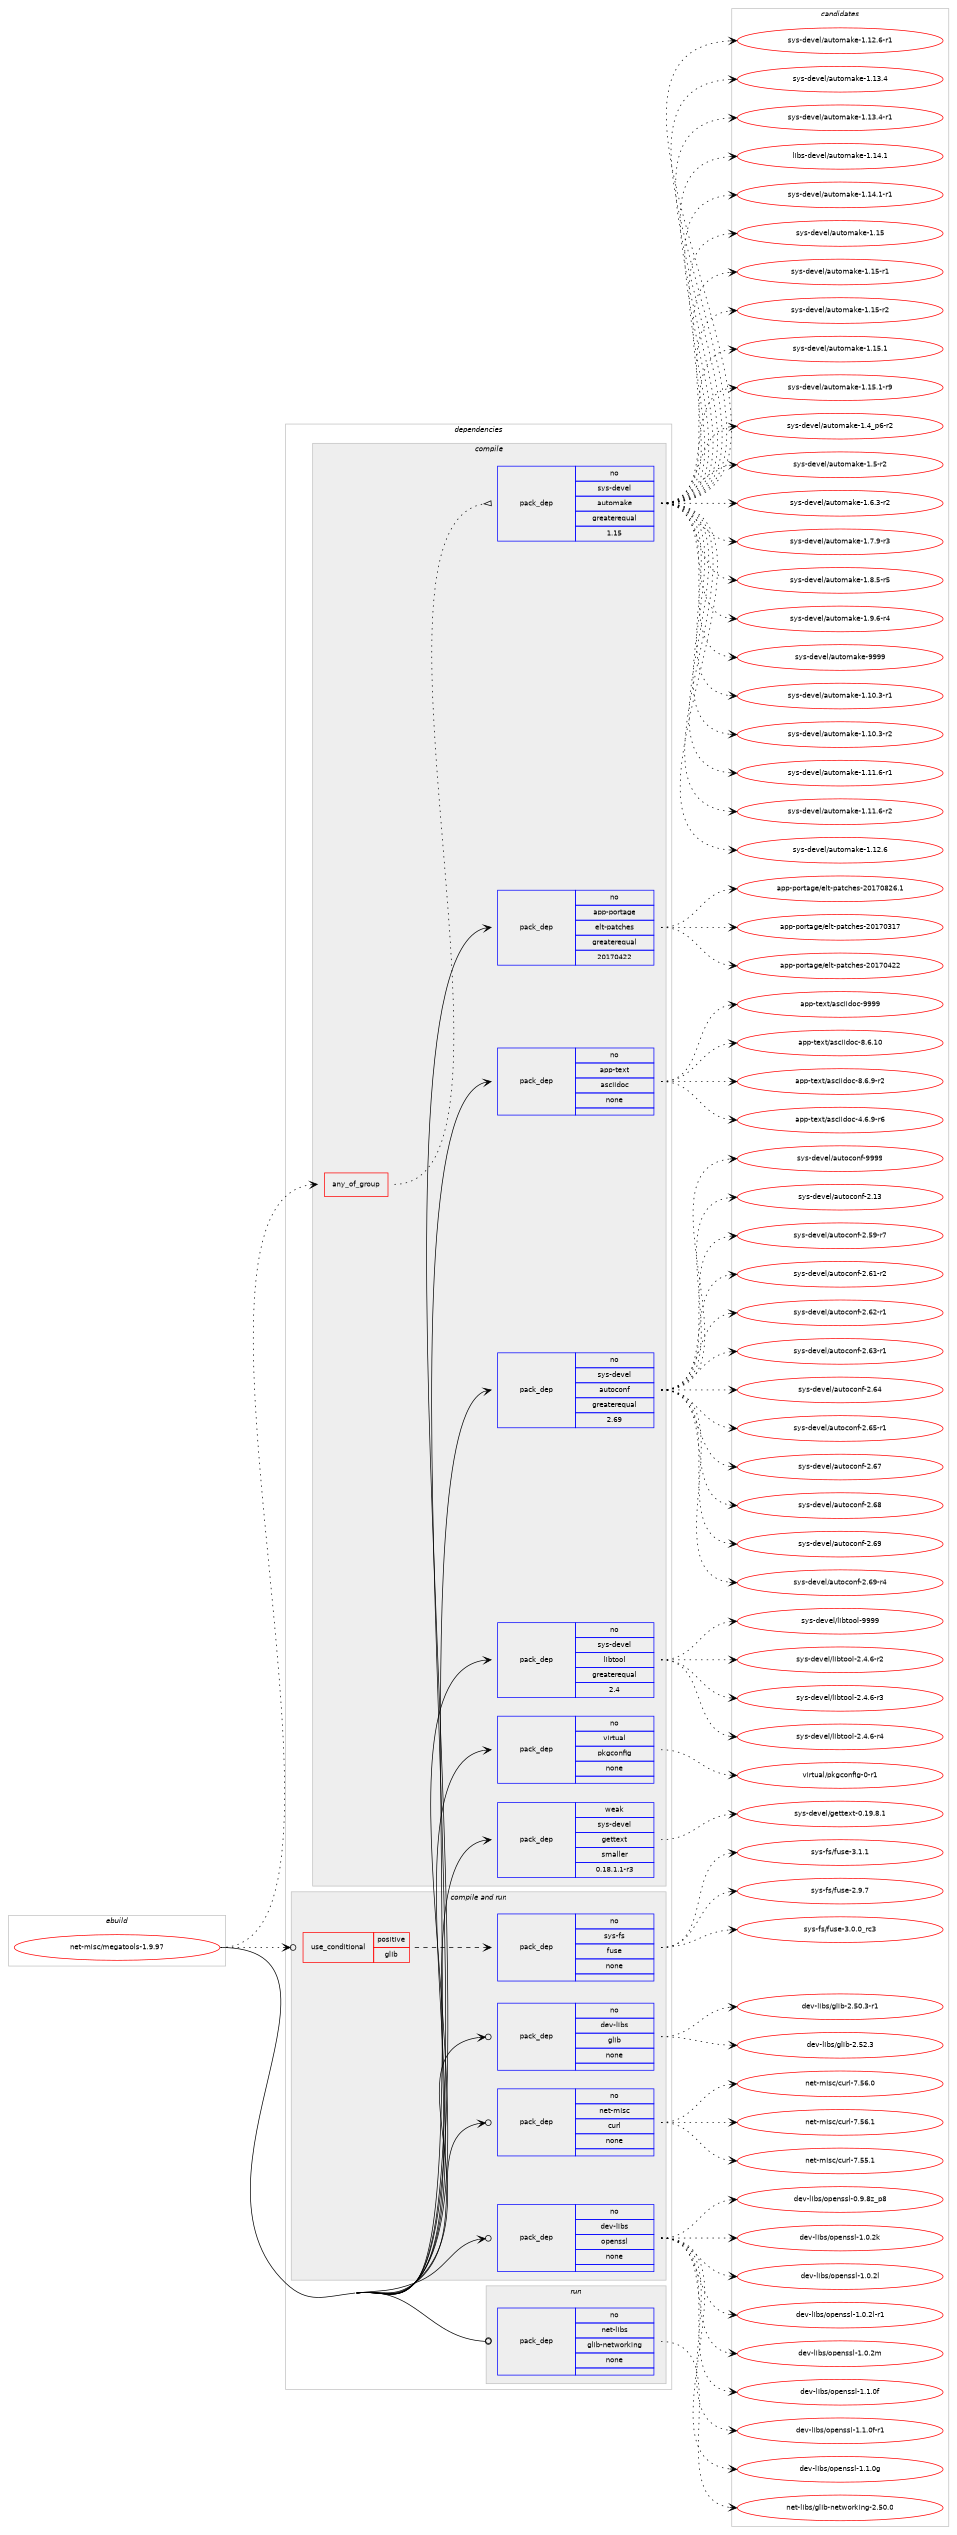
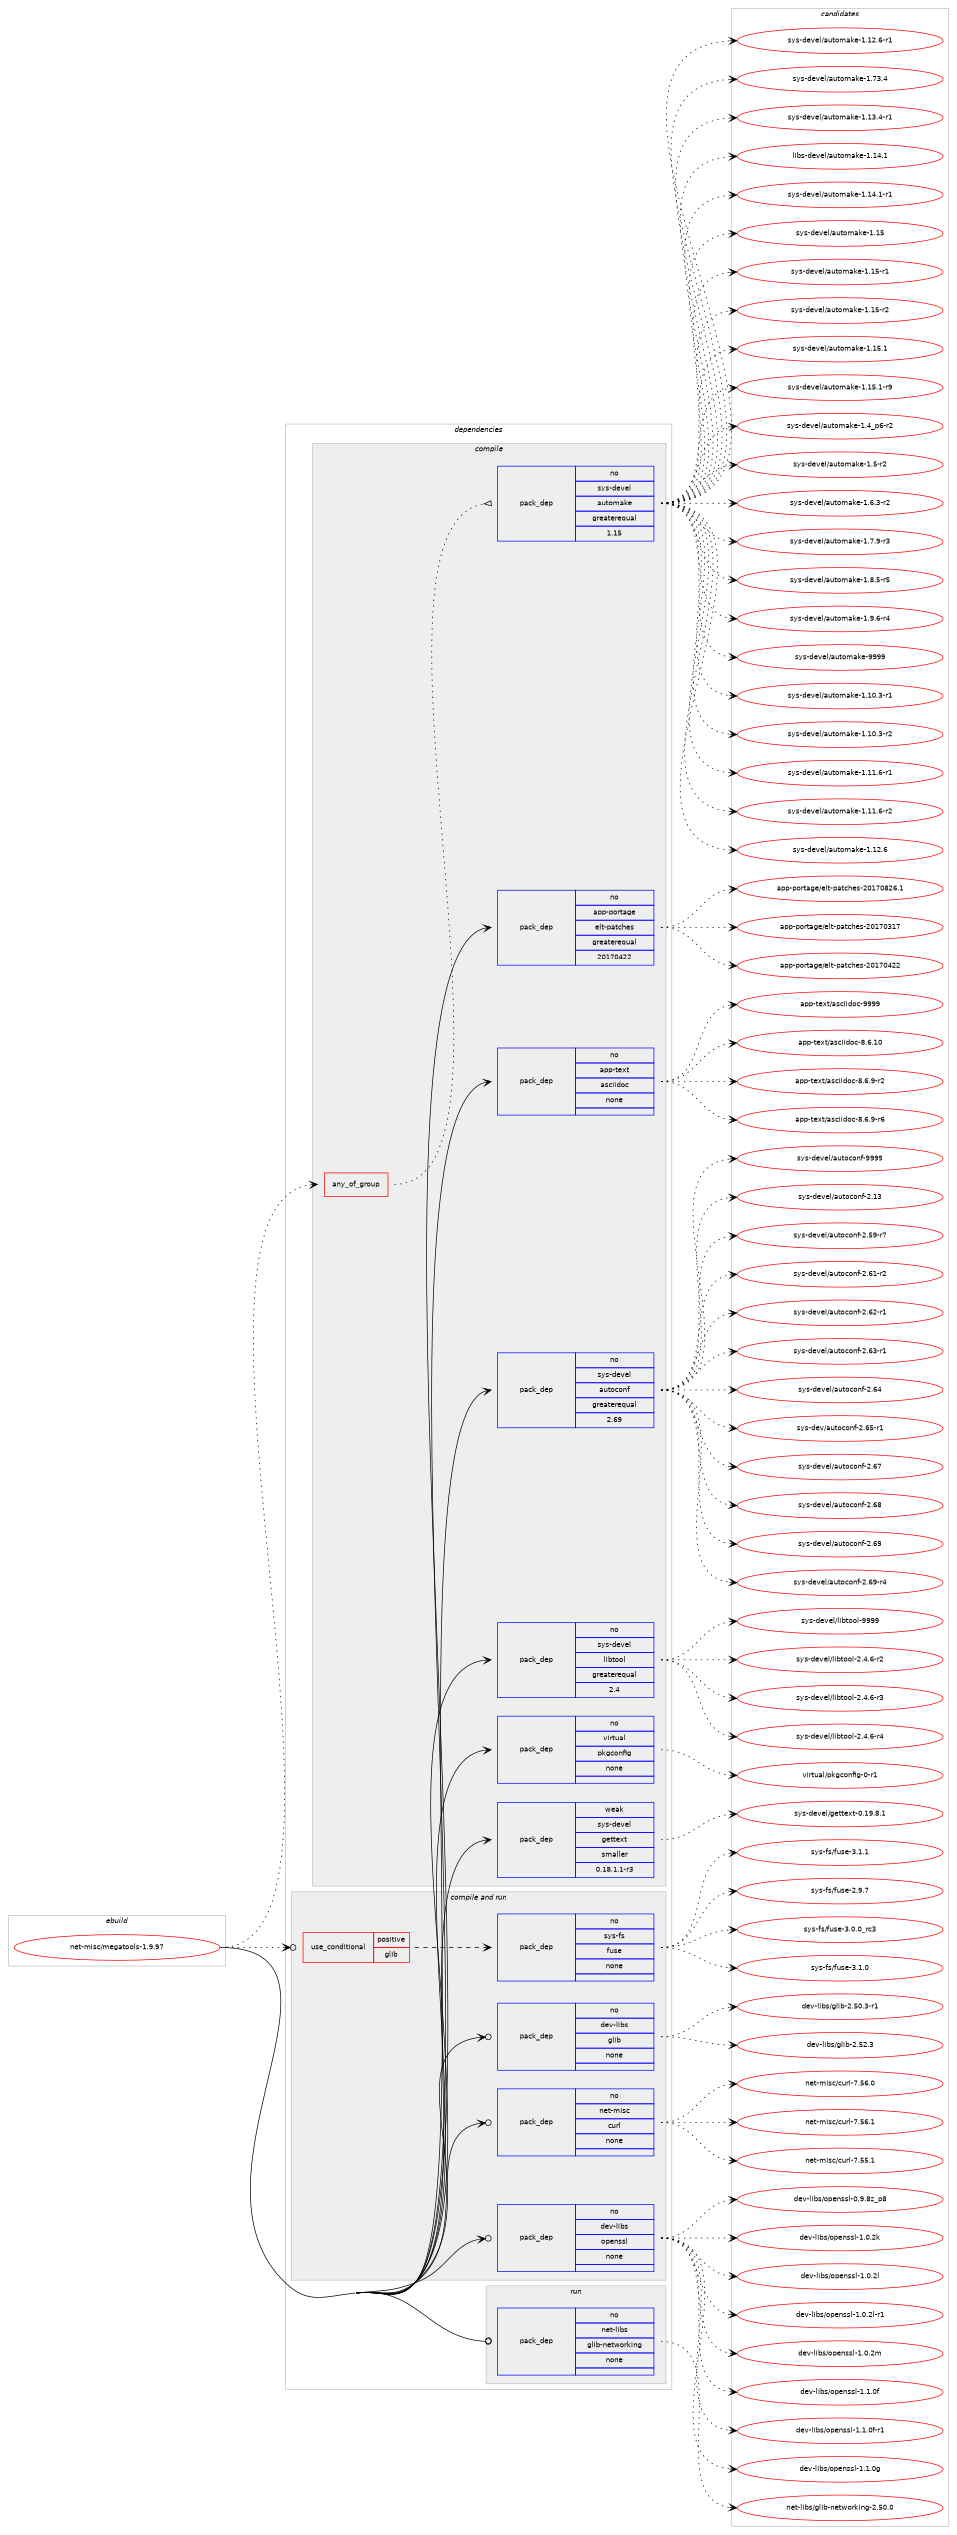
(840, 79) -> (840, 79)
(840, 1120) -> (840, 1120)
(840, 1428) -> (840, 1428)
none -> (840, 1968)
